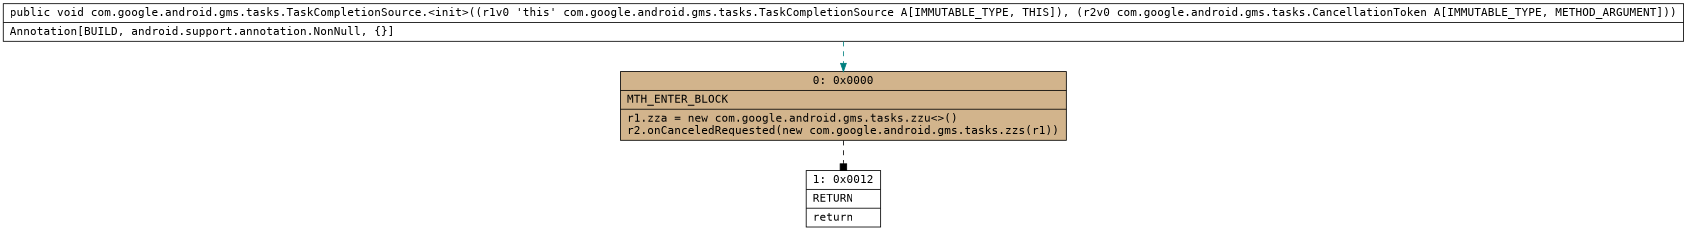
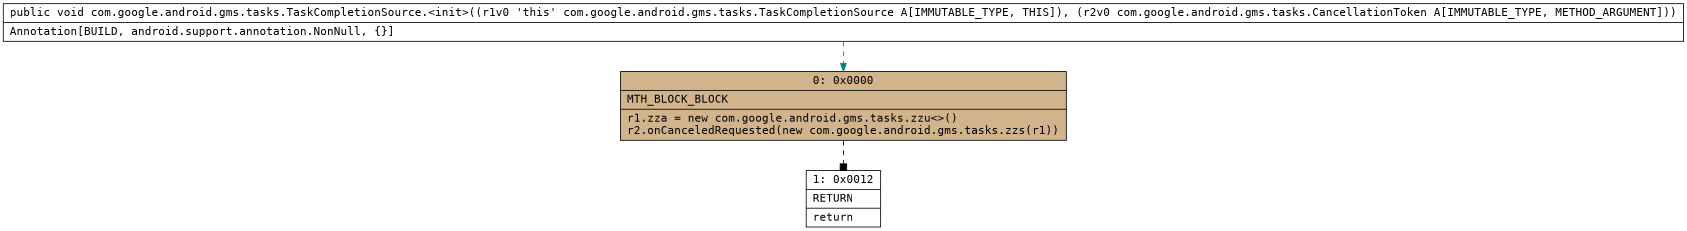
(678, 99) -> (678, 99)
